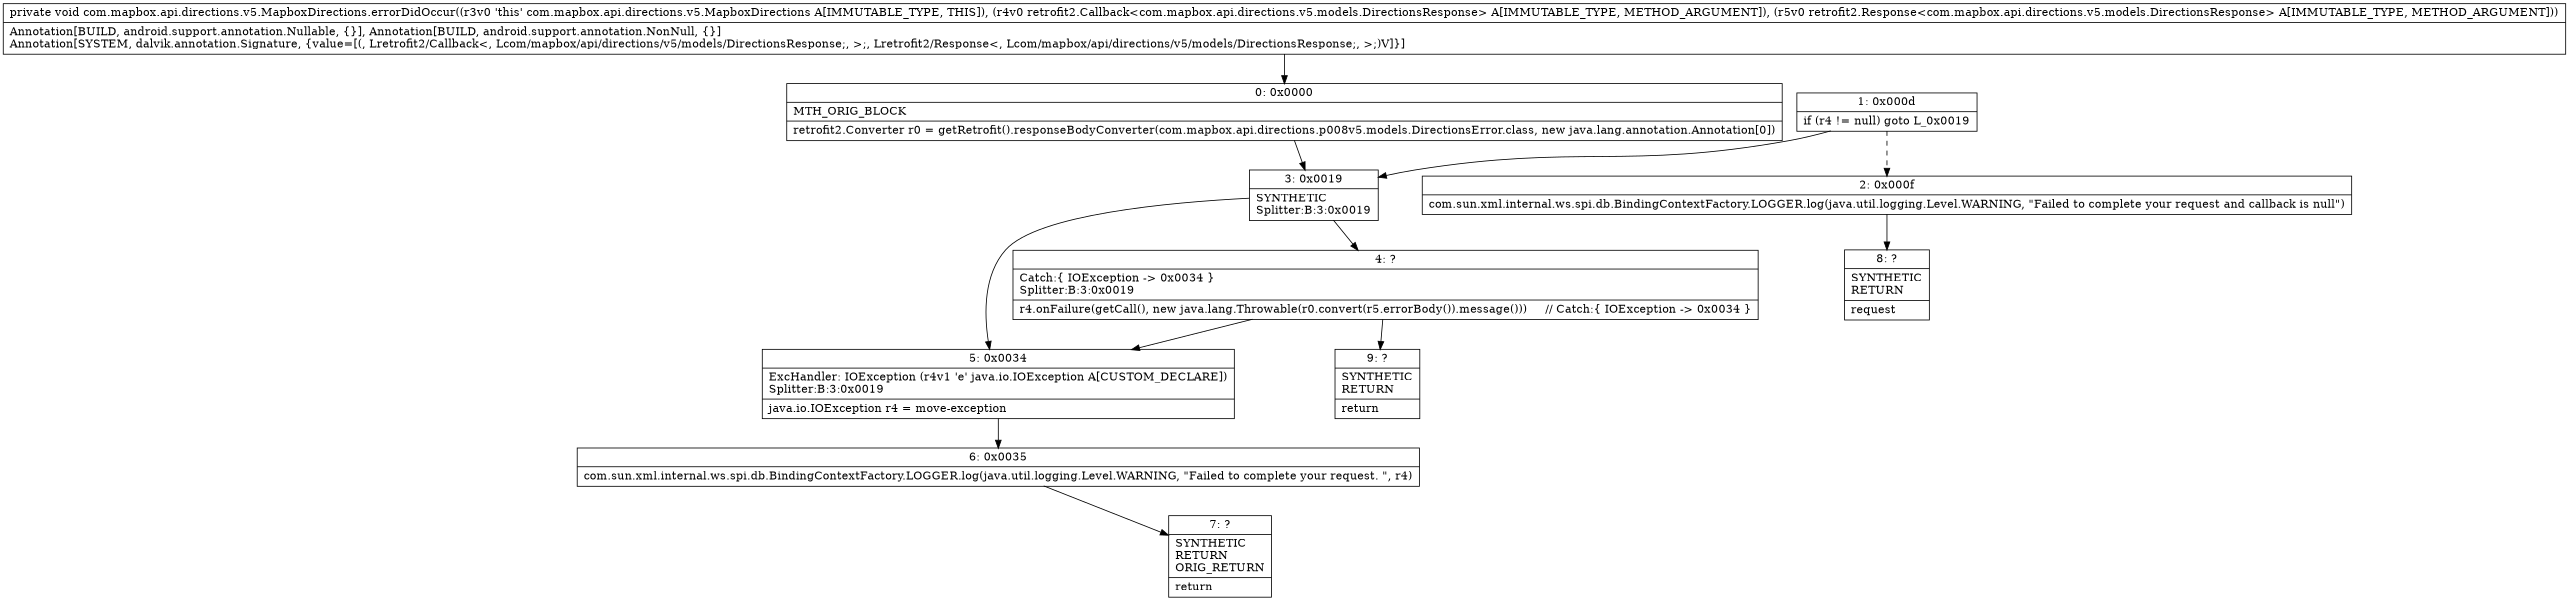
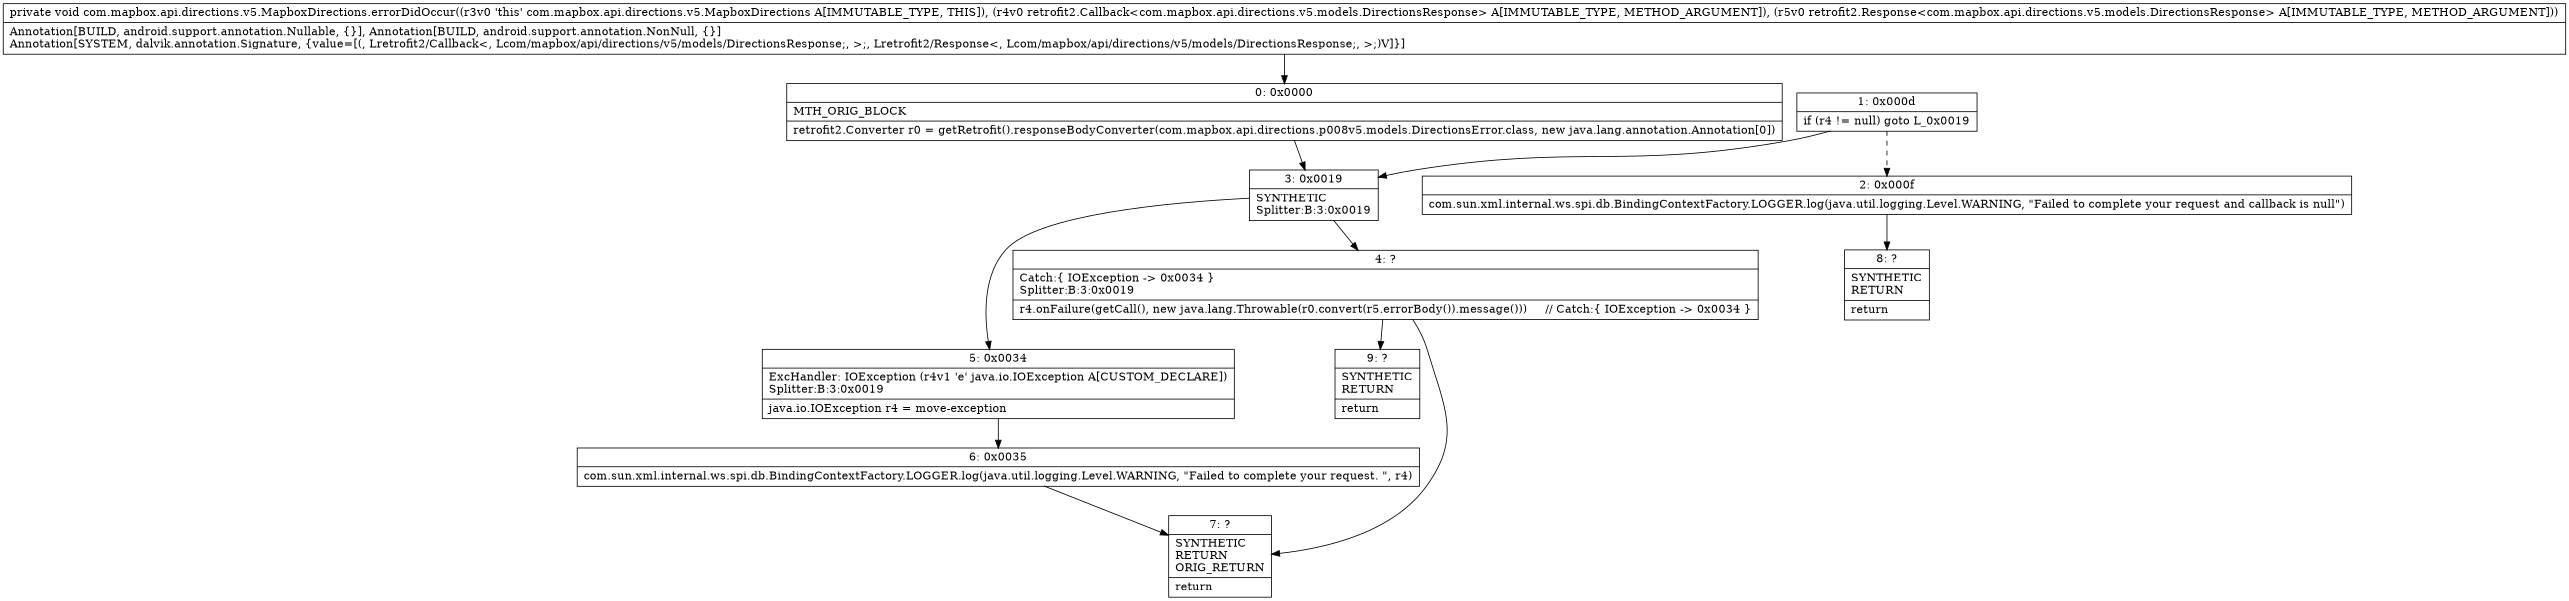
(1874, 310) -> (1870, 310)
(1196, 333) -> (1430, 481)
